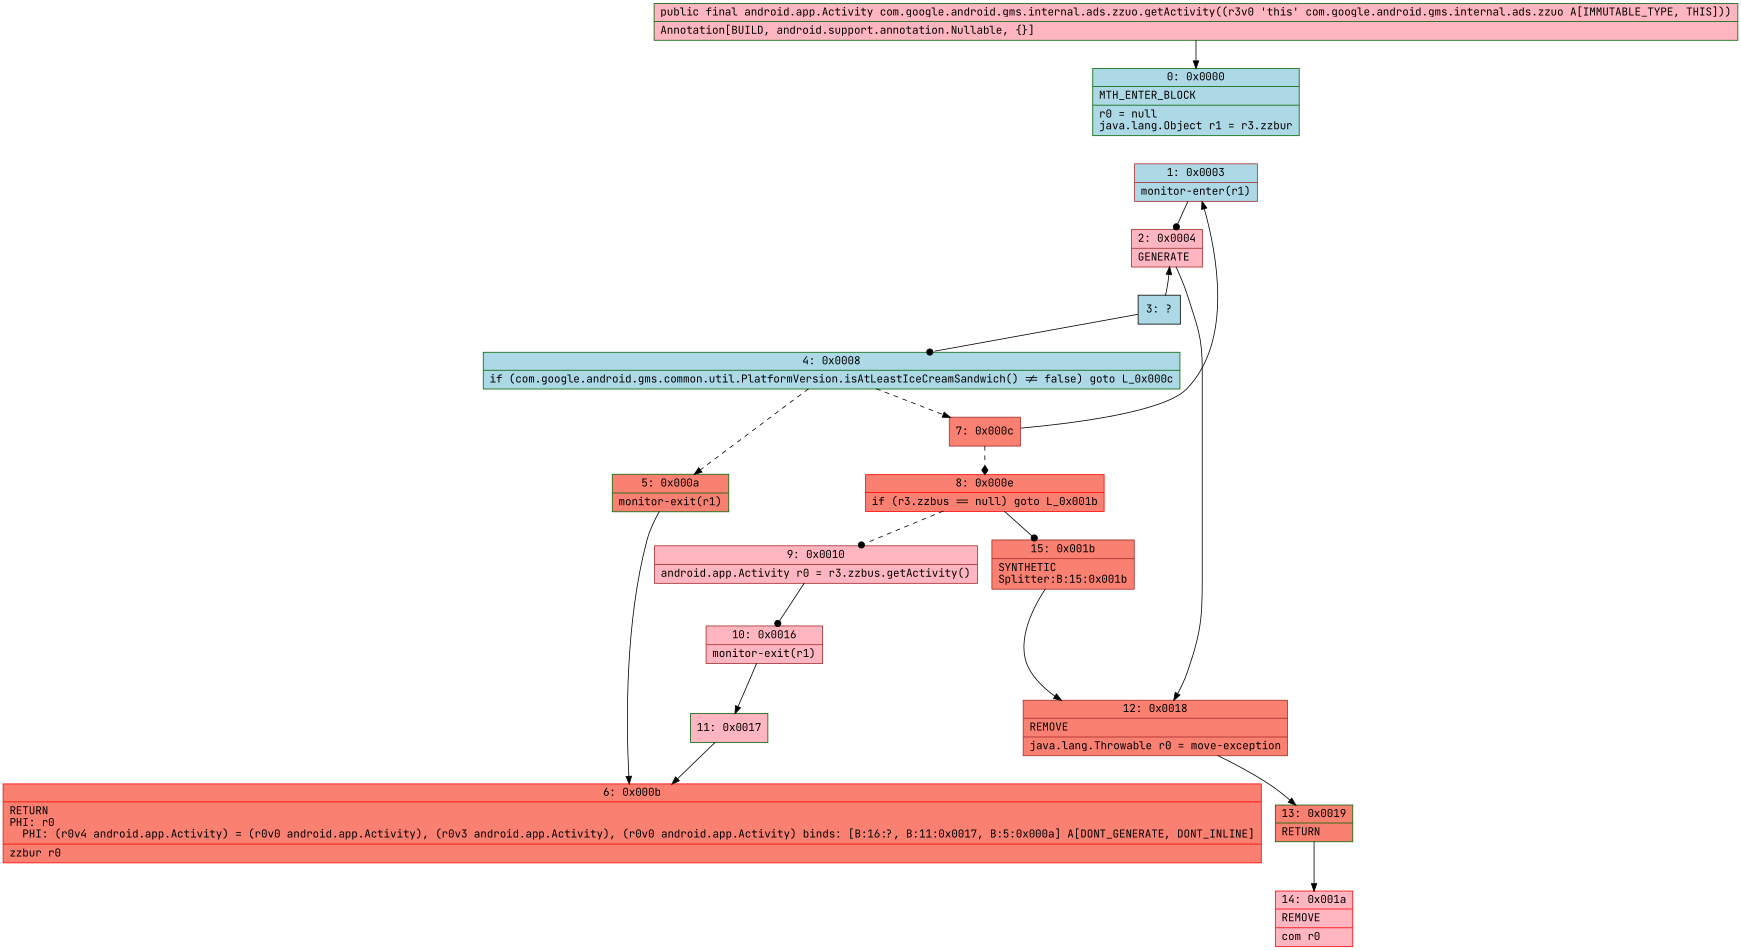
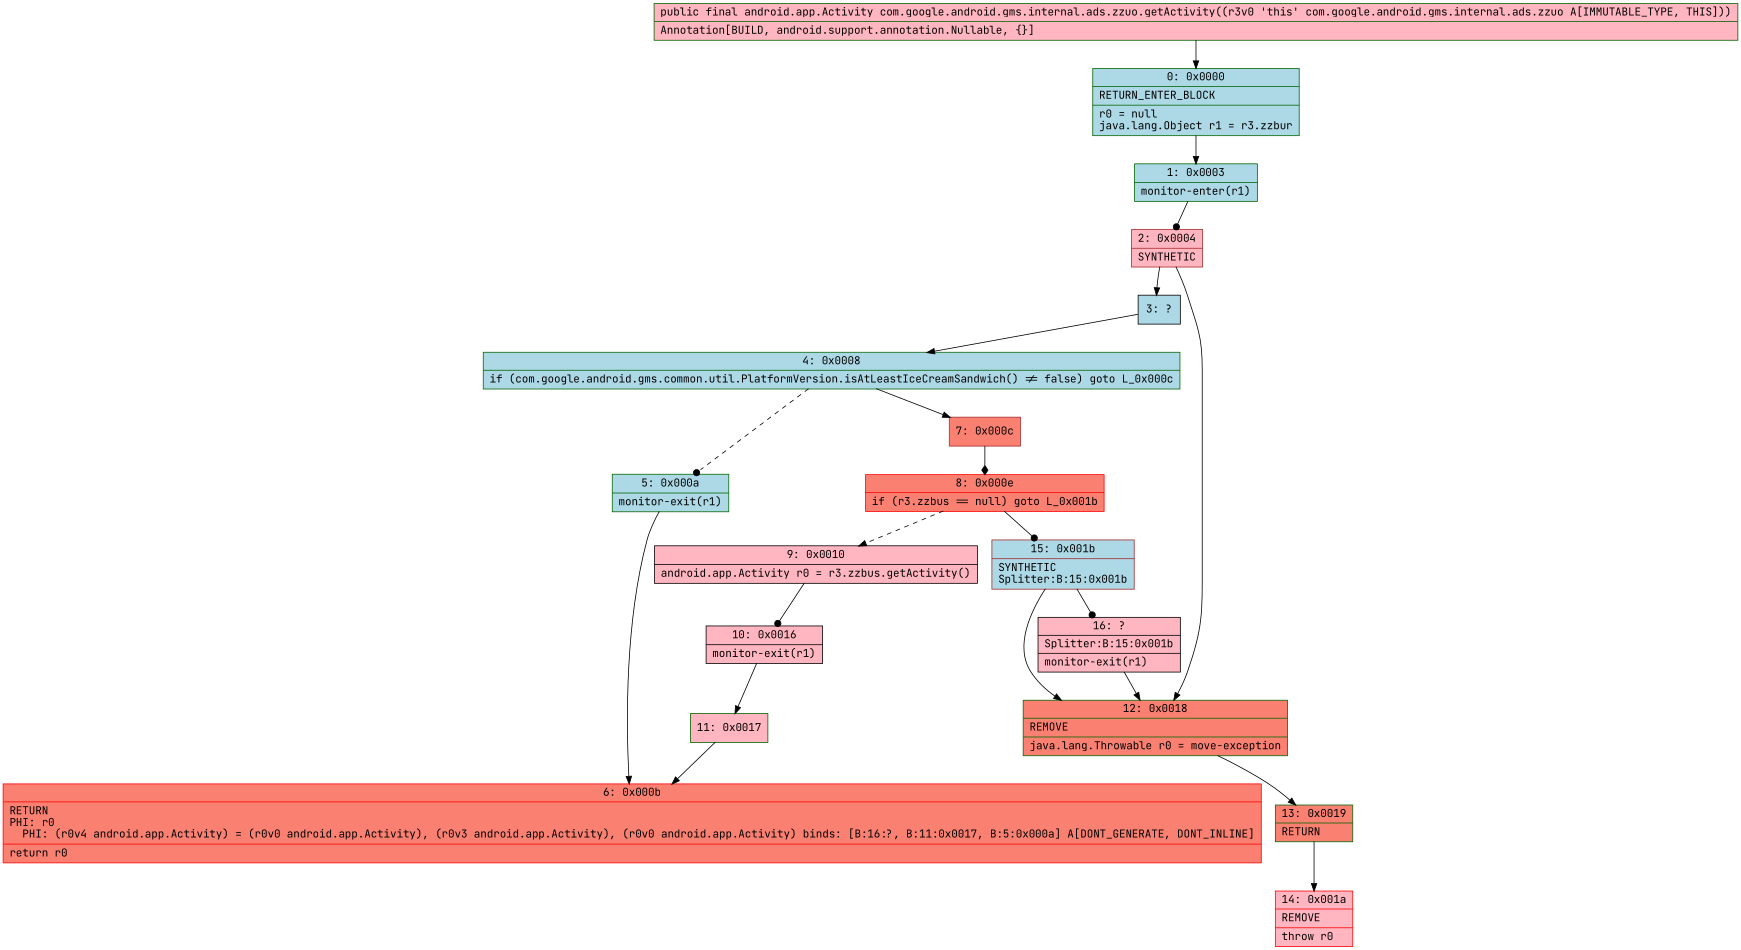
(1148, 95) -> (1157, 95)
(1196, 183) -> (1196, 183)
(1164, 257) -> (1167, 257)
(1167, 285) -> (1158, 277)
(1036, 333) -> (1036, 333)
(1192, 382) -> (1196, 146)
(910, 402) -> (910, 402)
(755, 429) -> (755, 429)
(985, 456) -> (985, 456)
(671, 493) -> (671, 493)
(905, 527) -> (905, 527)
(816, 565) -> (816, 565)
(1063, 565) -> (1063, 565)
(764, 645) -> (764, 645)
none -> (1109, 645)
(1155, 728) -> (1155, 728)
(36, 853) -> (39, 853)
(1301, 937) -> (1308, 937)
